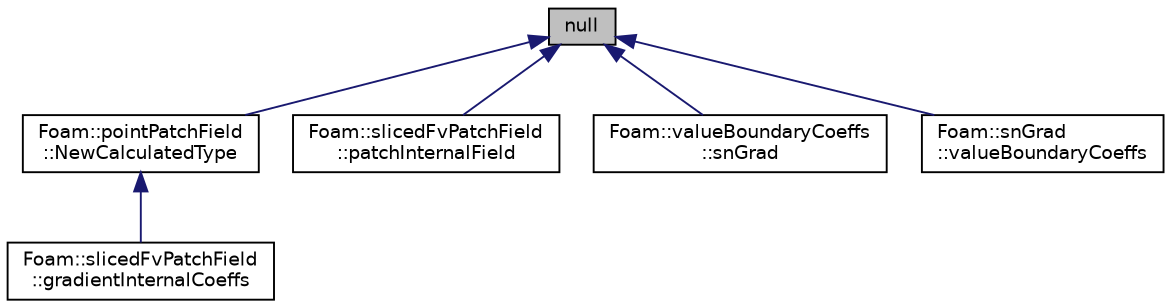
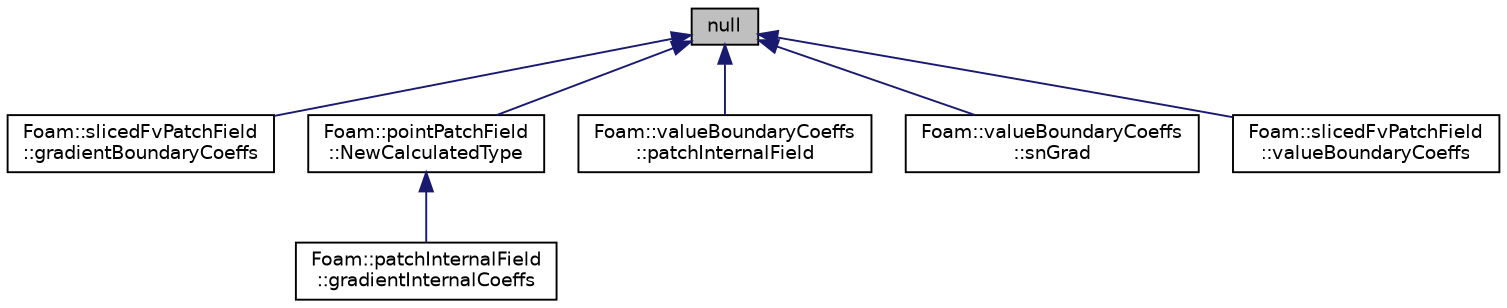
none -> (141, 144)
(426, 144) -> (725, 144)
(1043, 144) -> (1366, 144)
(141, 271) -> (426, 271)
